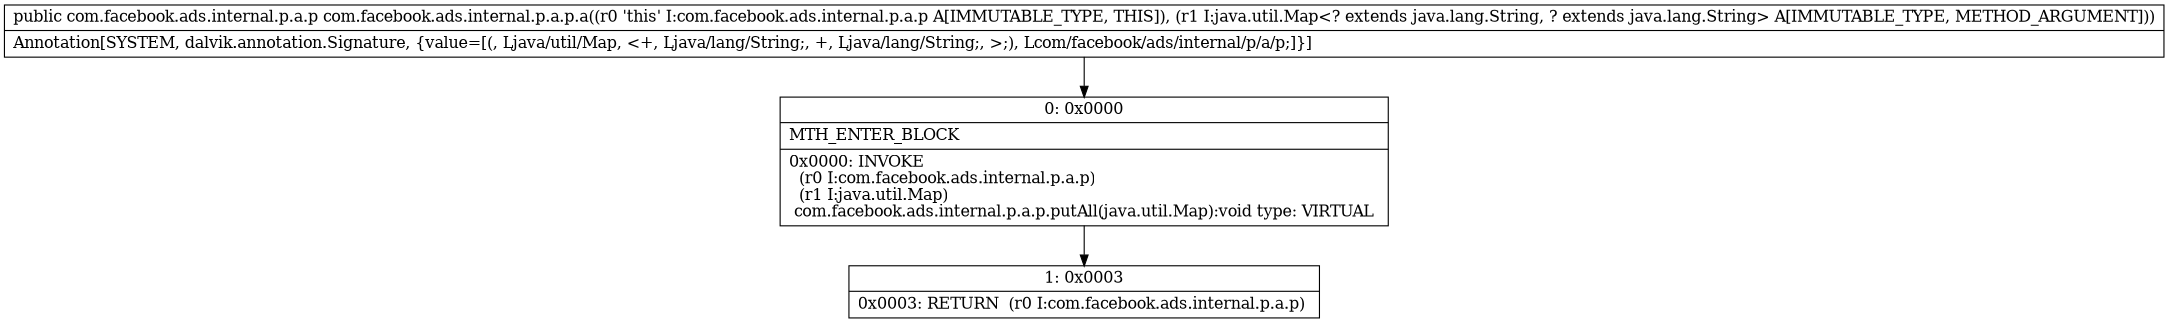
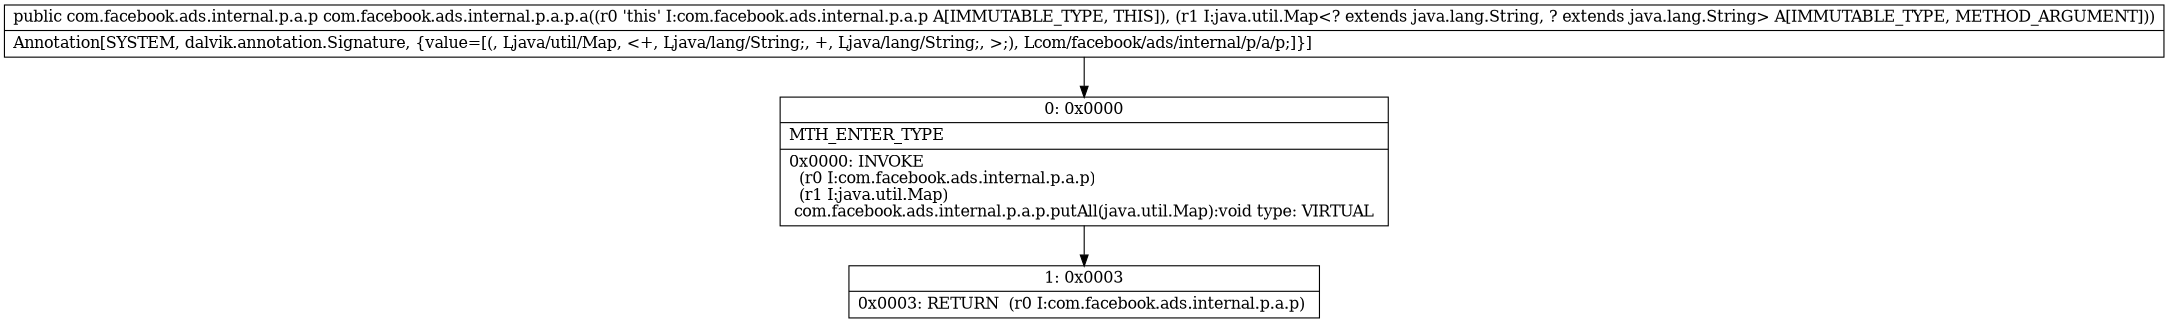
(874, 135) -> (867, 135)
